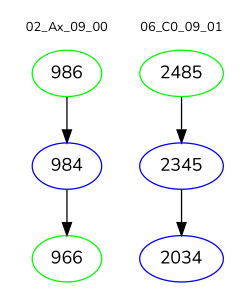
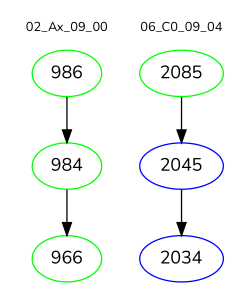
(182, 28) -> (182, 28)
(182, 73) -> (182, 73)
(67, 166) -> (67, 166)
(182, 166) -> (182, 166)
